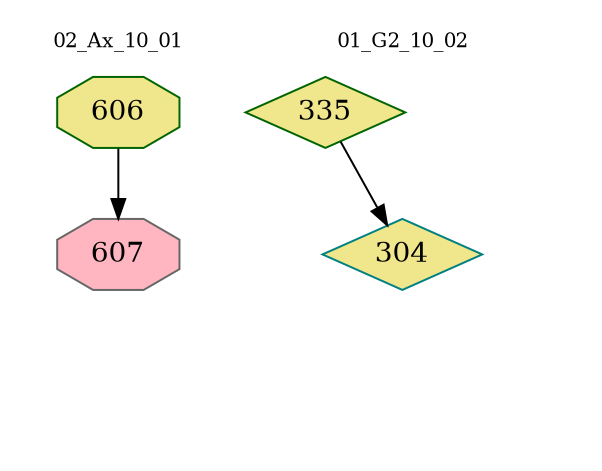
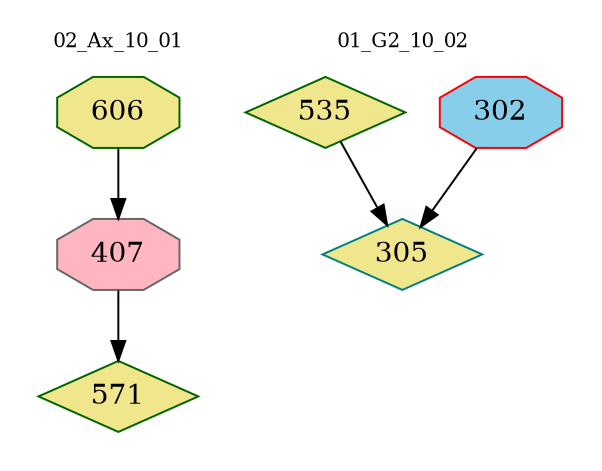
(325, 112) -> (325, 112)
none -> (501, 112)
(118, 254) -> (118, 254)
(402, 254) -> (402, 254)
none -> (118, 396)
